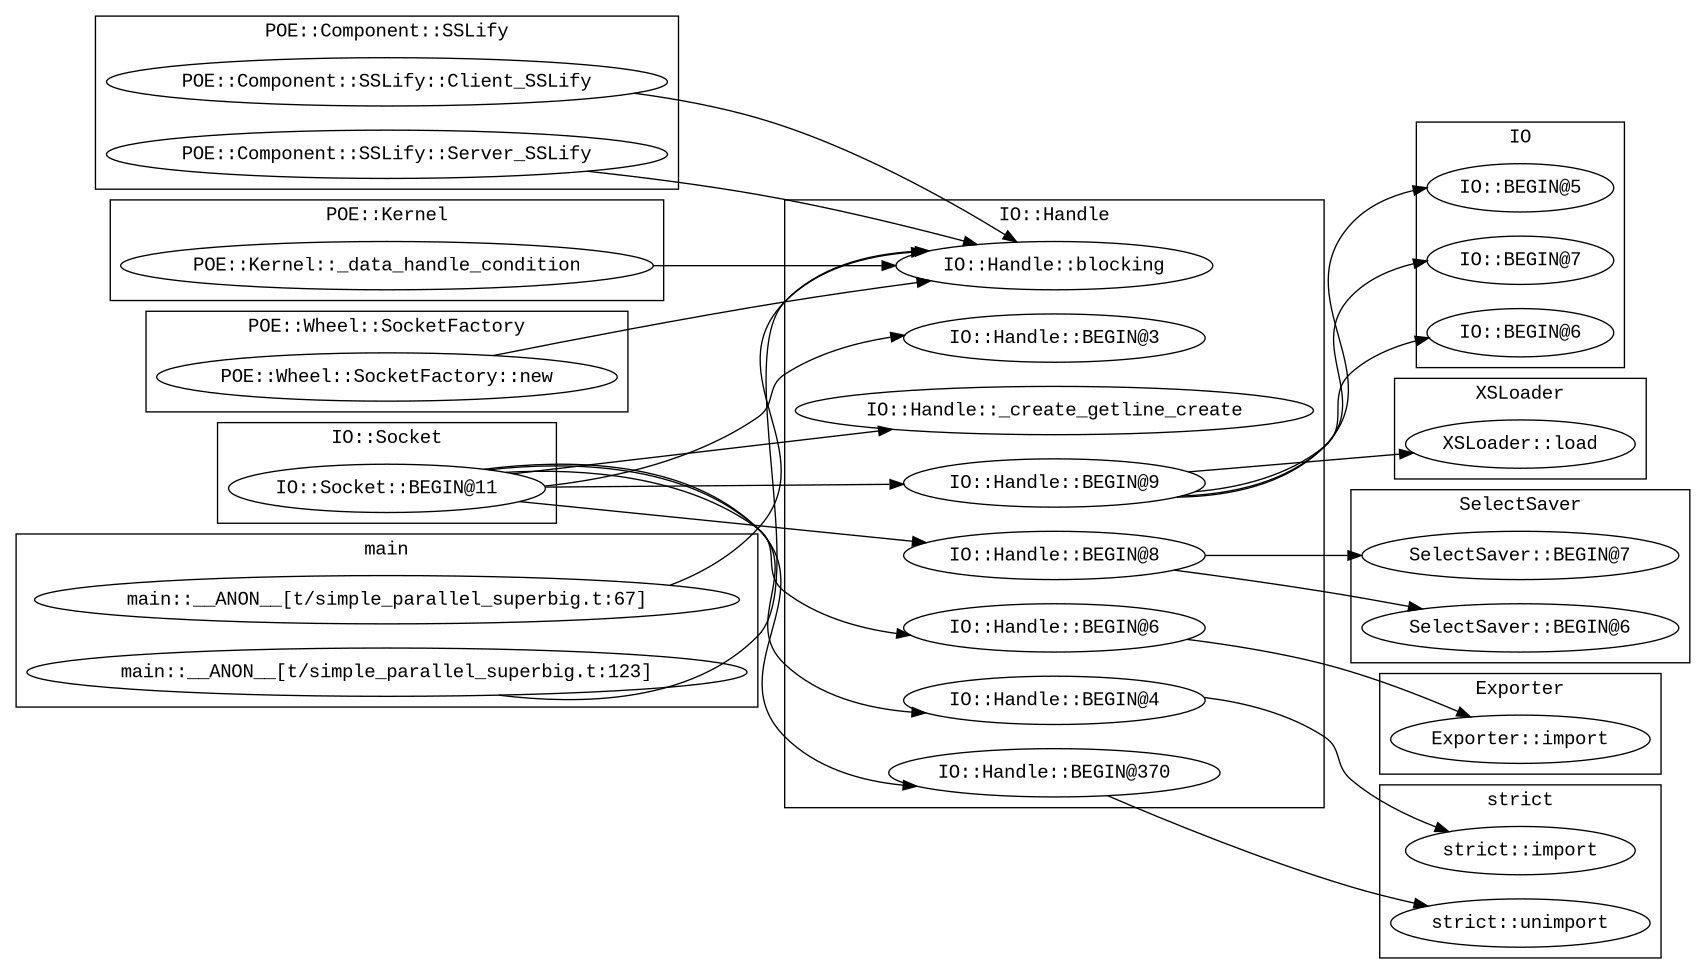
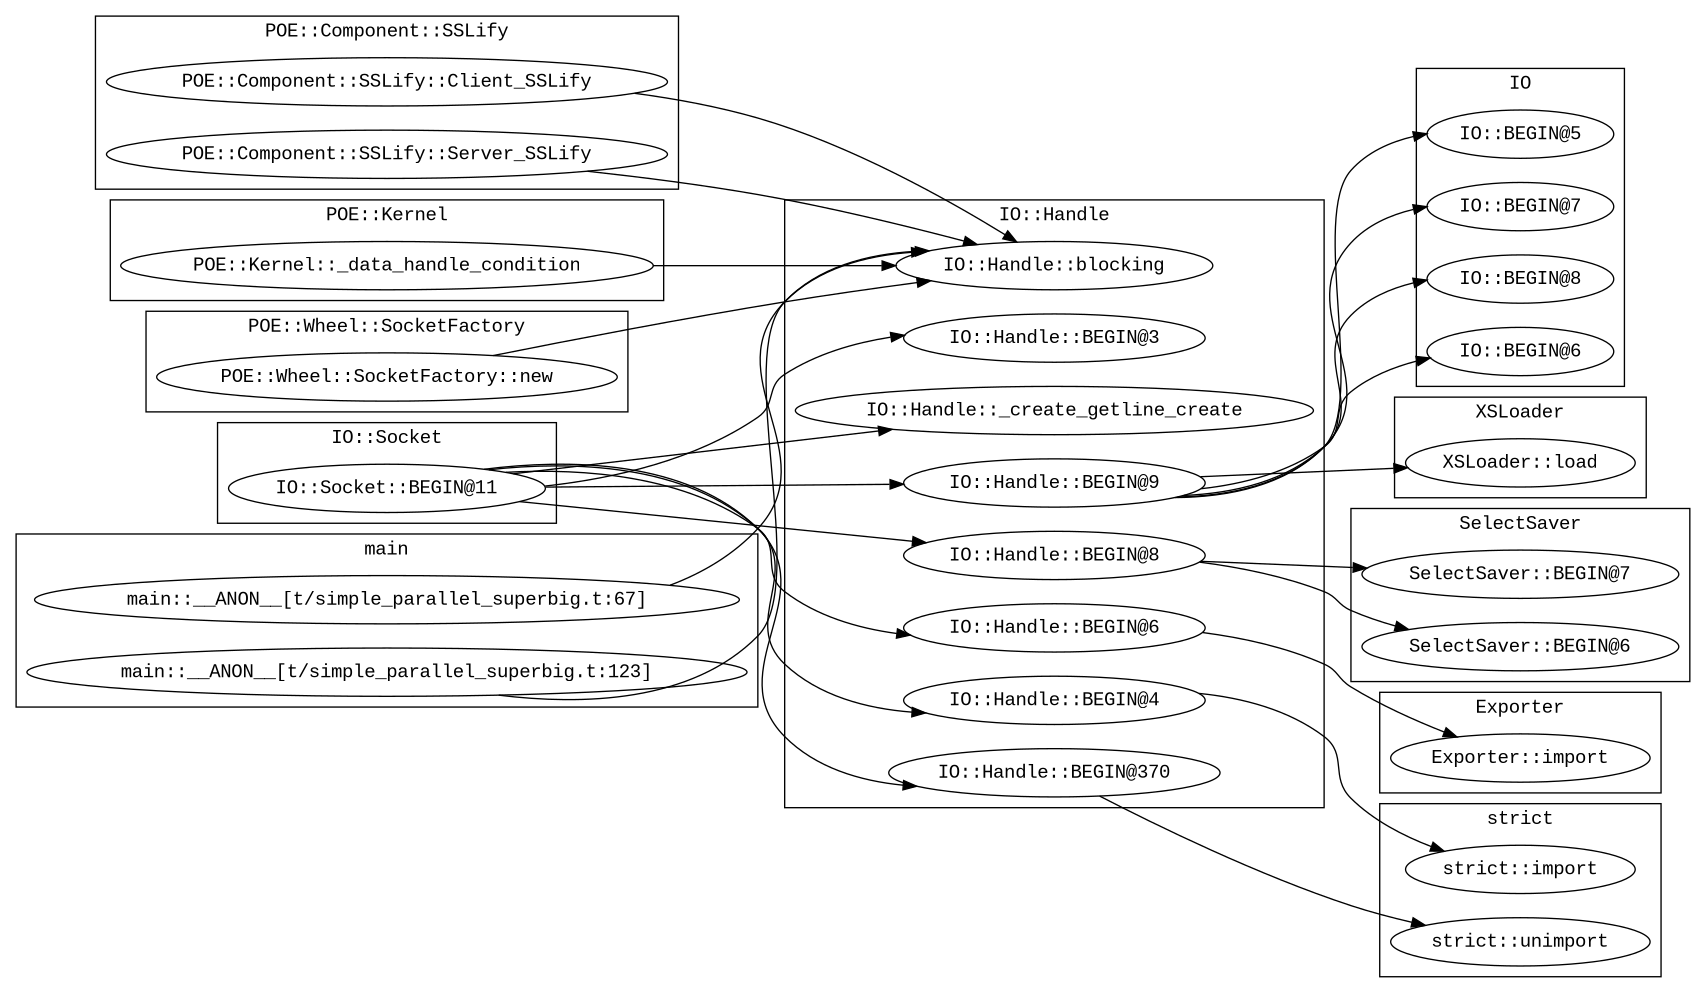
none -> (1520, 279)
